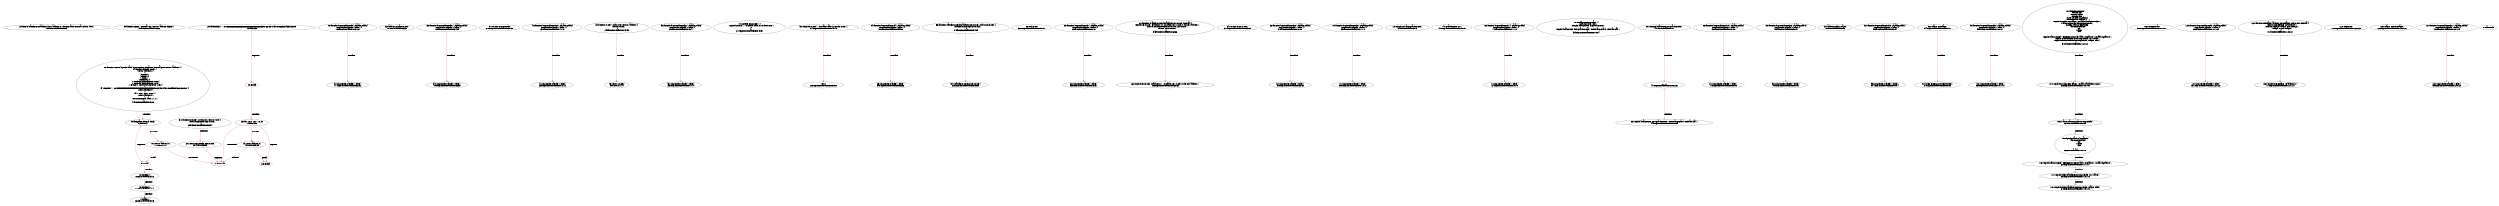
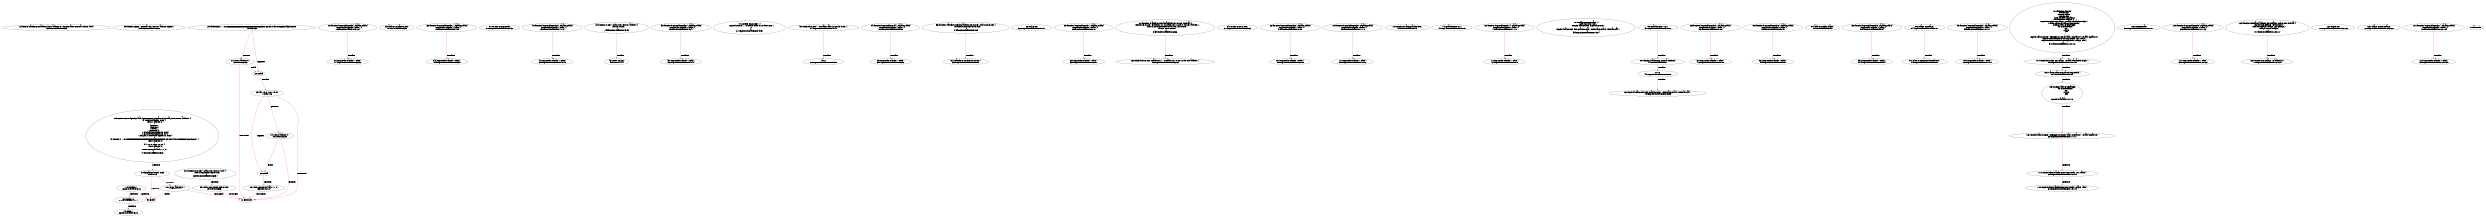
none -> (1658, 28)
none -> (240, 62)
(218, 158) -> (233, 194)
(264, 158) -> (270, 165)
(145, 169) -> (141, 195)
none -> (264, 188)
(145, 200) -> (128, 212)
